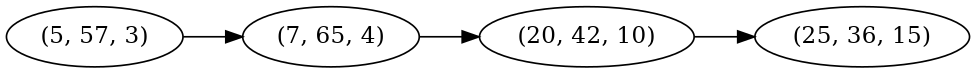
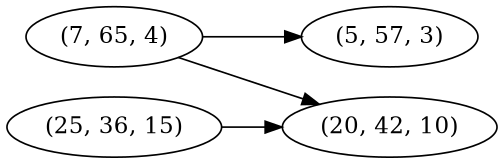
(204, 37) -> (243, 37)
(716, 37) -> (244, 127)
